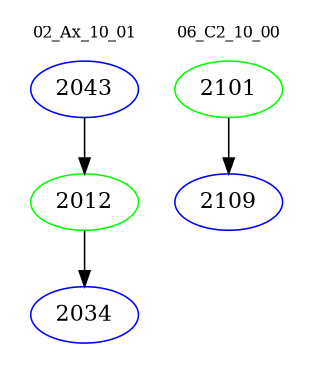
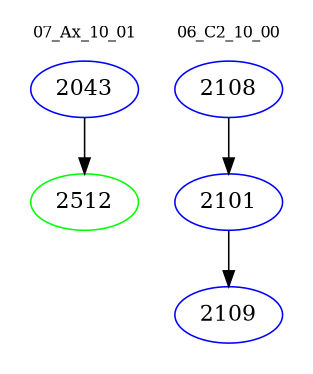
(85, 34) -> (85, 34)
none -> (229, 89)
(229, 89) -> (229, 202)
(85, 202) -> (85, 202)
(85, 315) -> none
